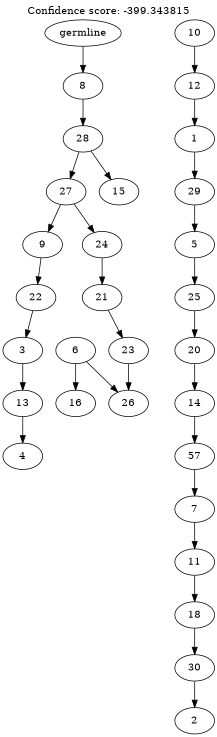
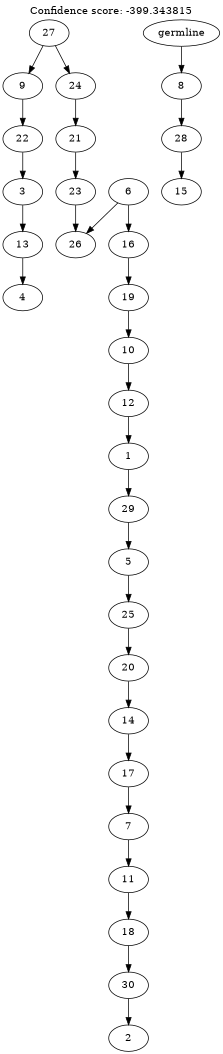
(76, 162) -> none
none -> (129, 298)
(195, 456) -> (129, 774)
